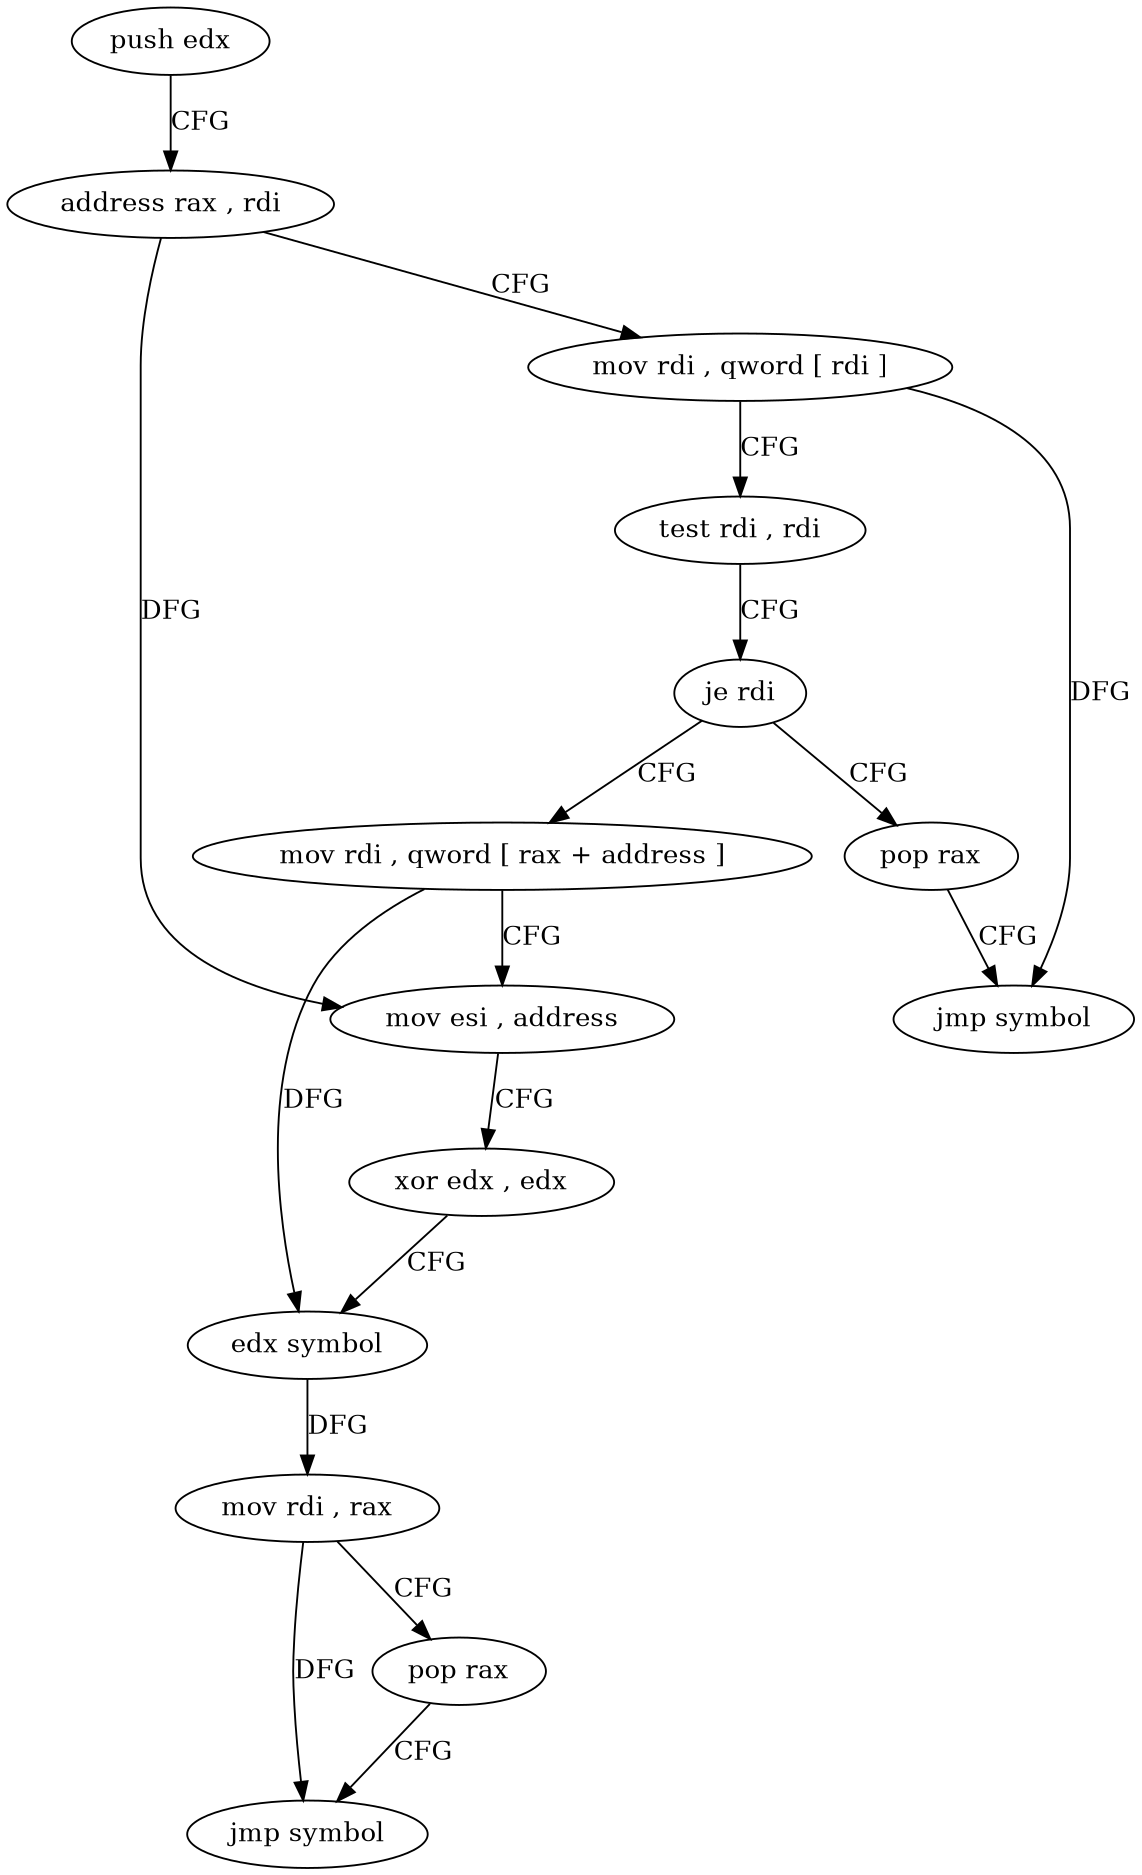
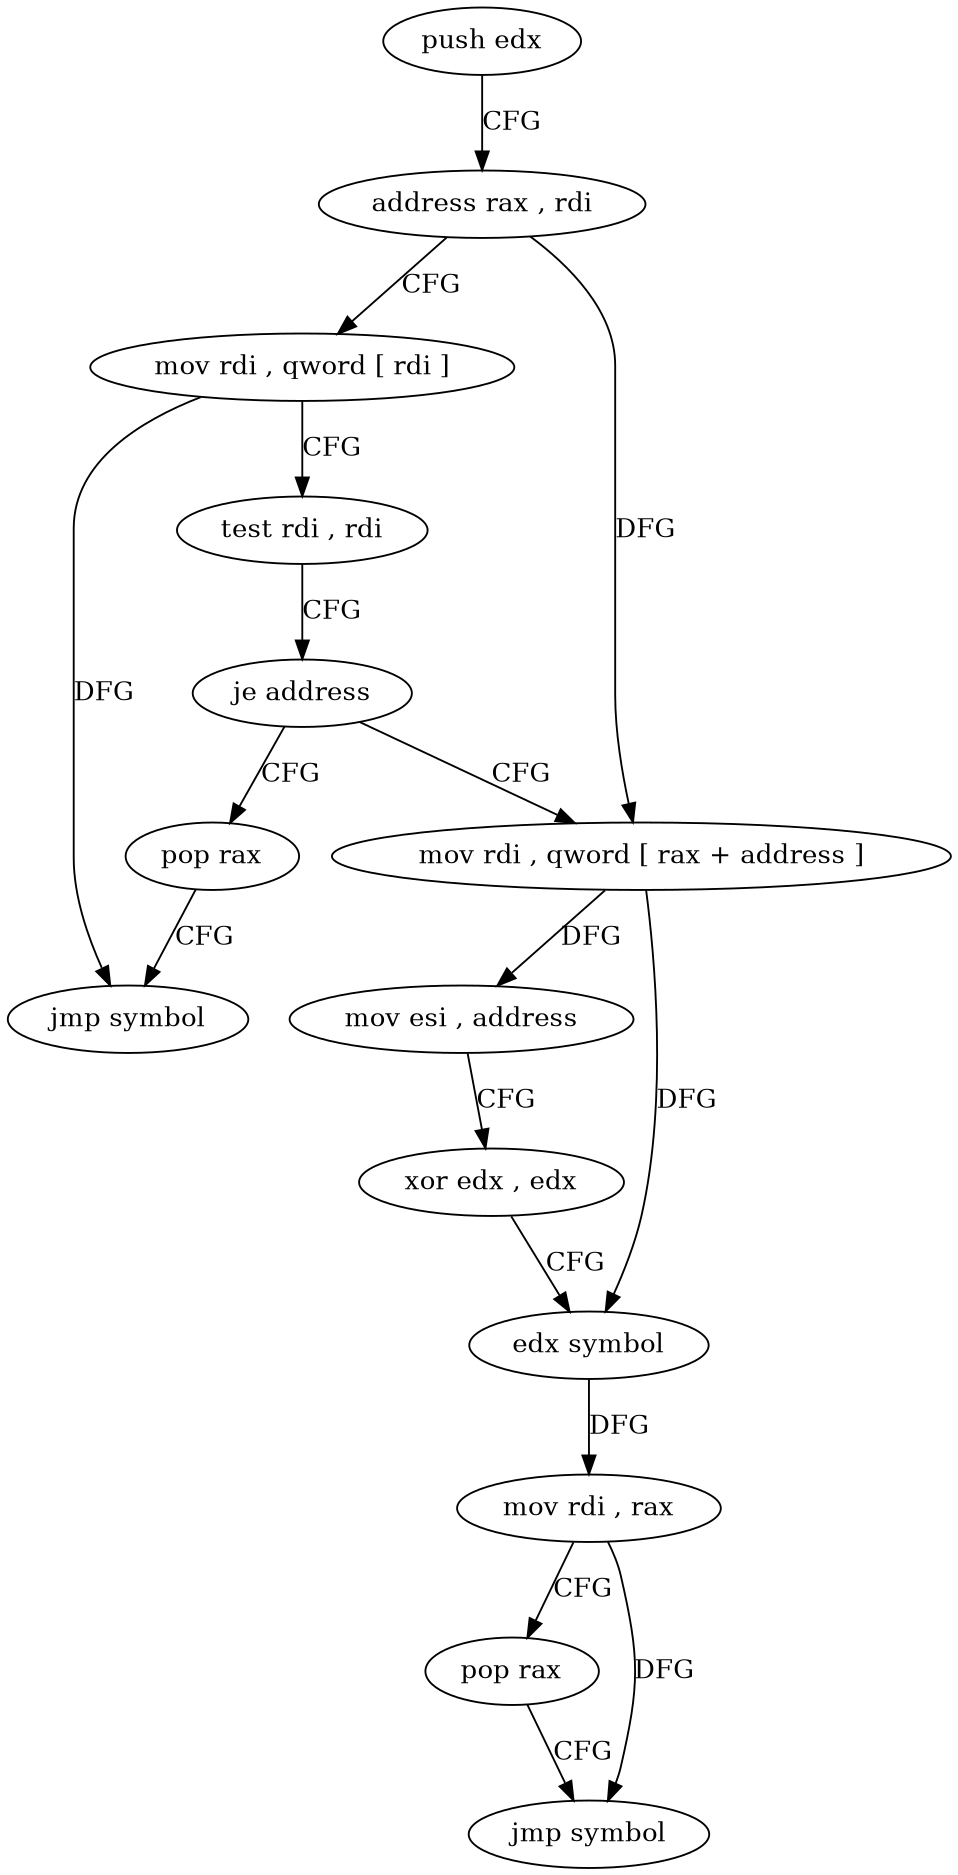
(141, 674) -> (615, 505)
(740, 693) -> (302, 693)
(532, 938) -> (592, 938)
